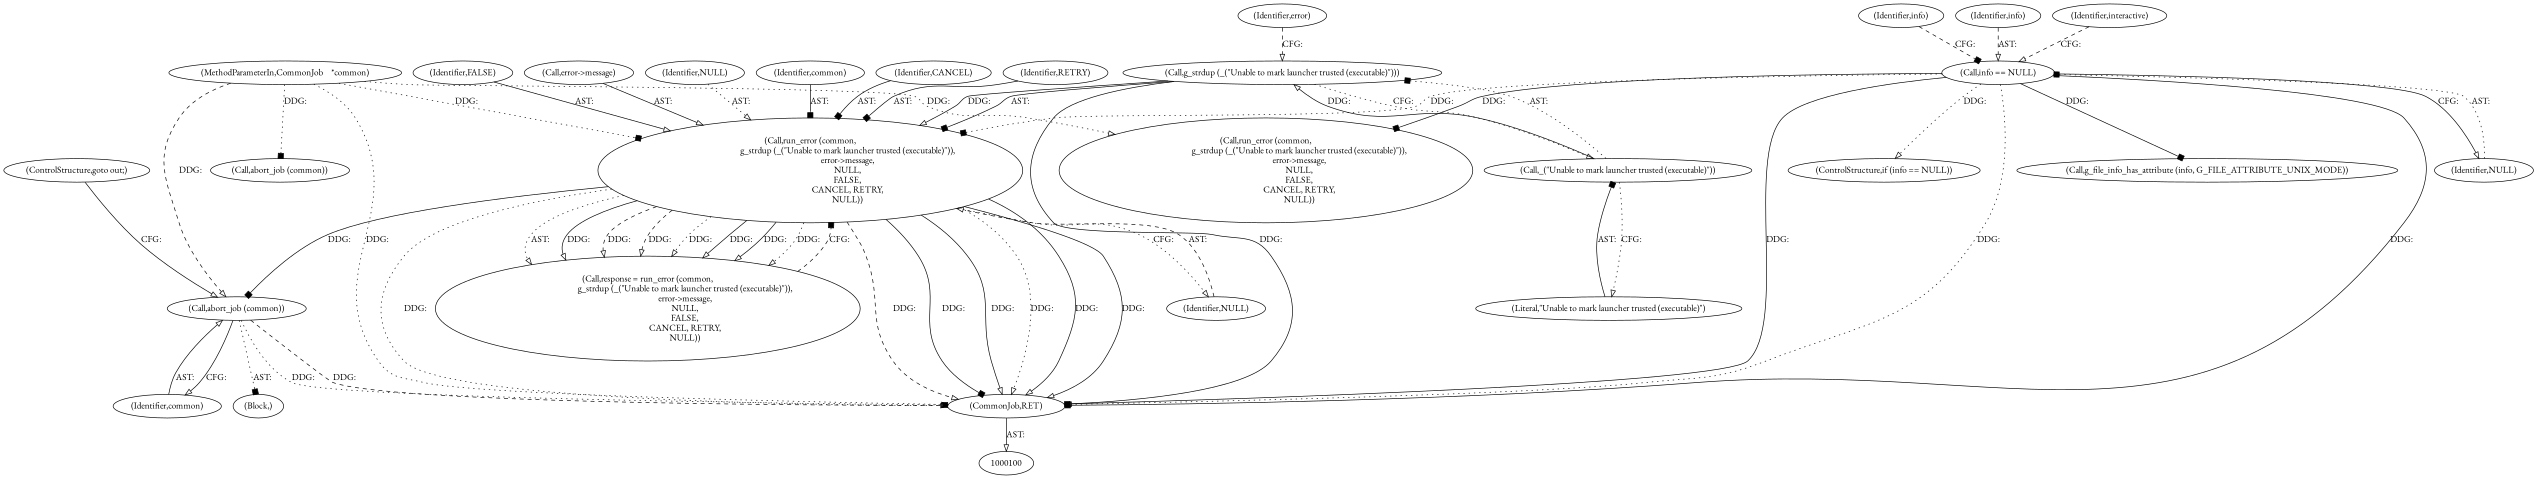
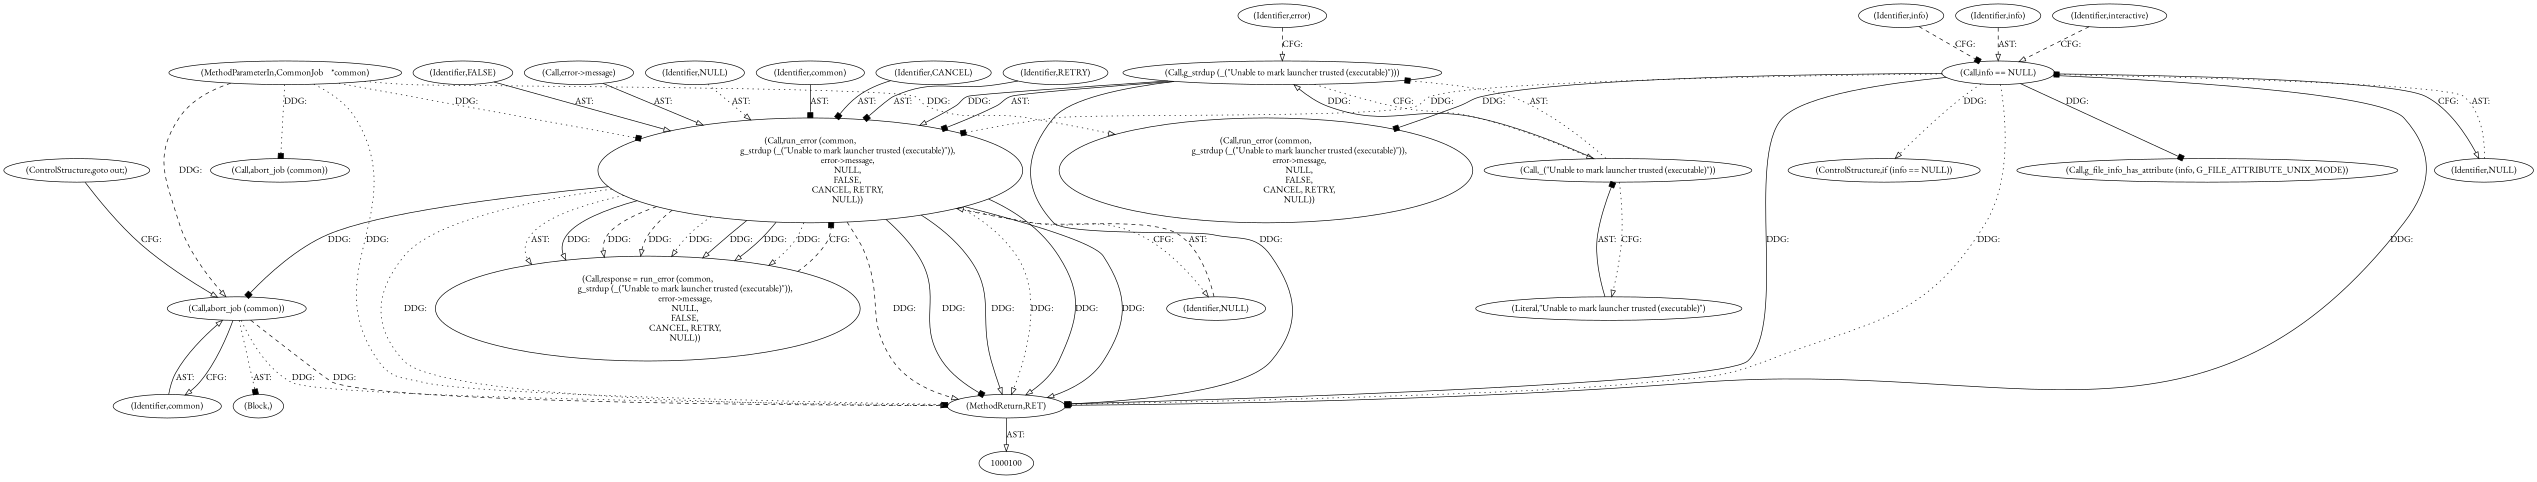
(1006, 406) -> (1006, 406)
